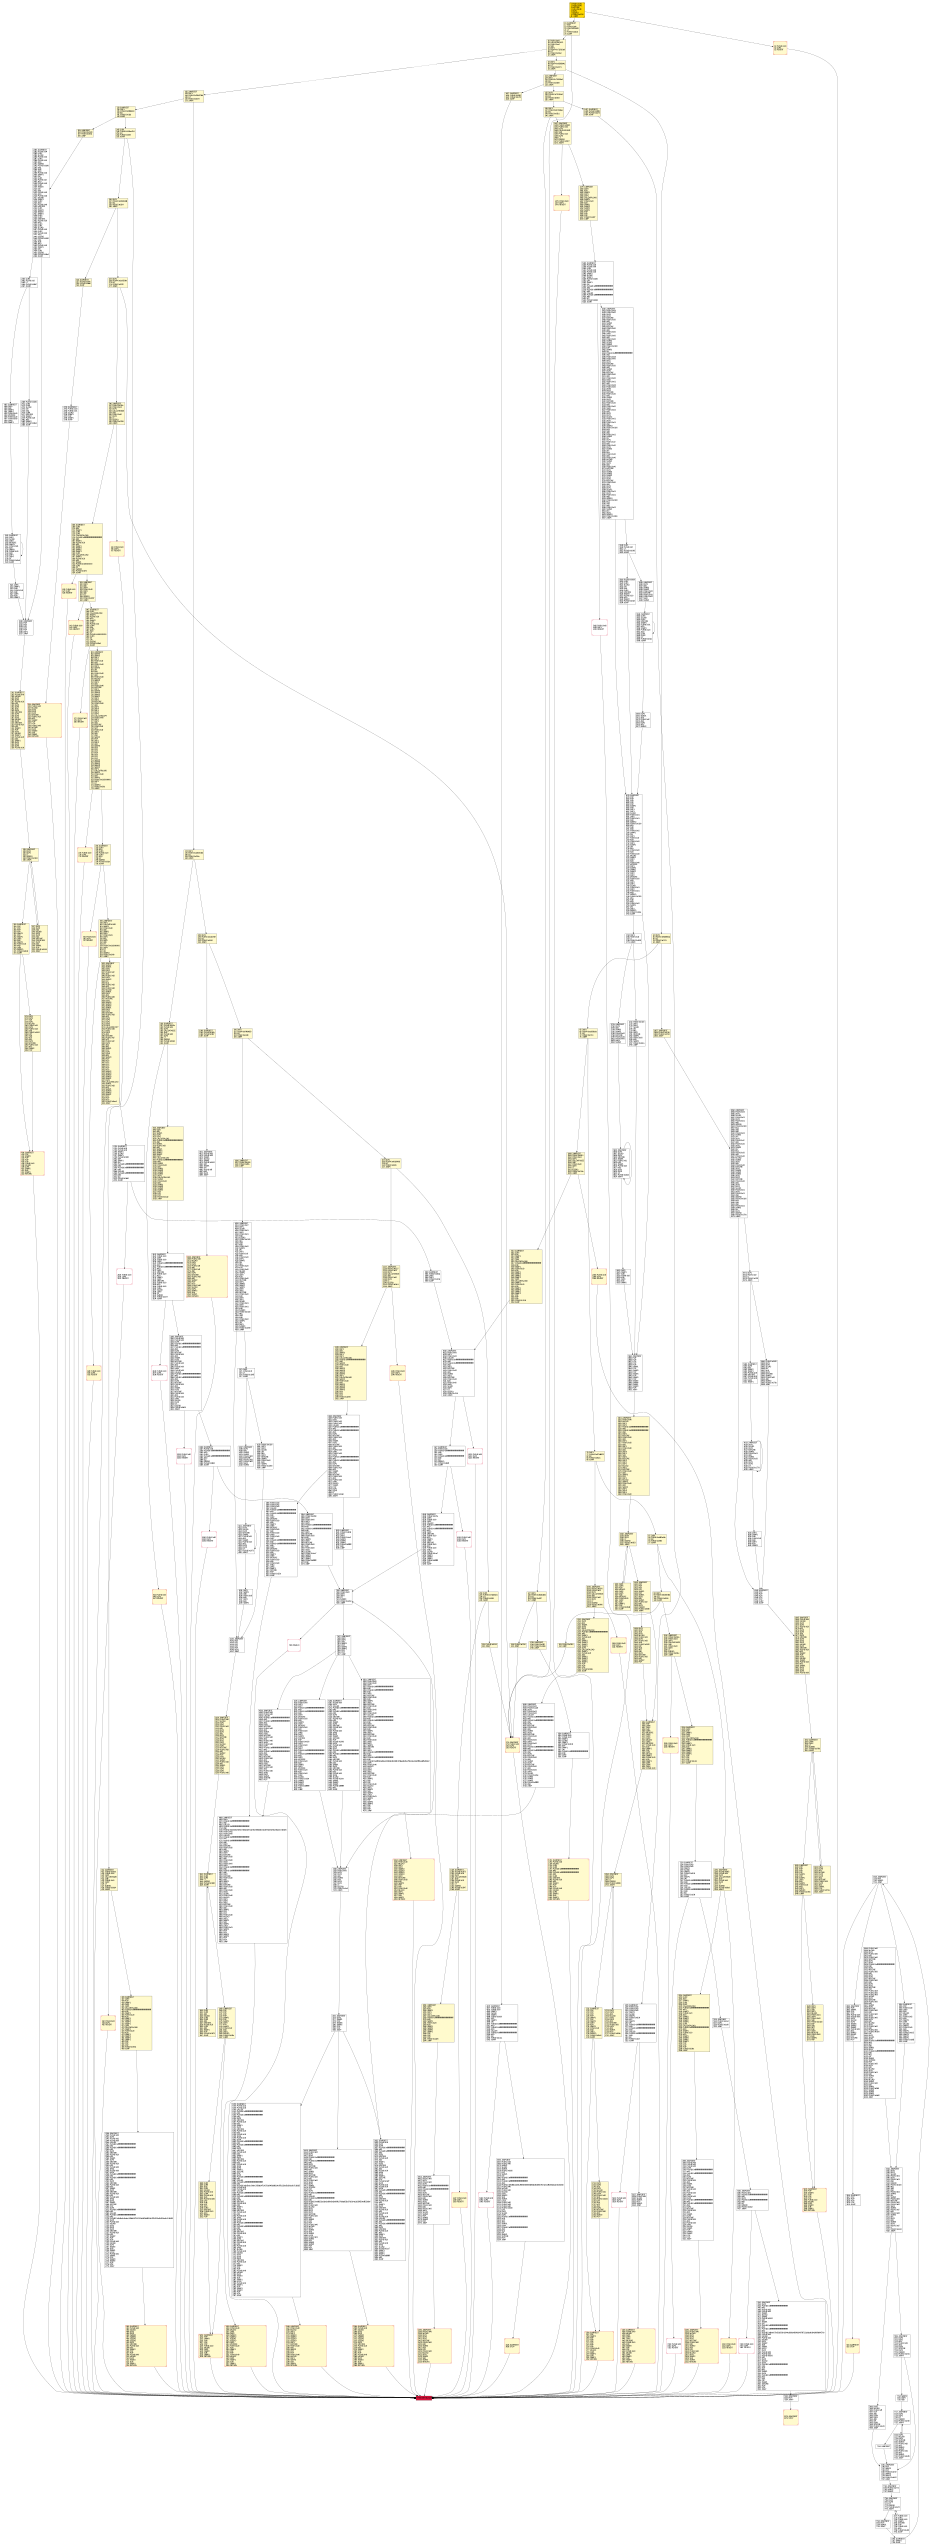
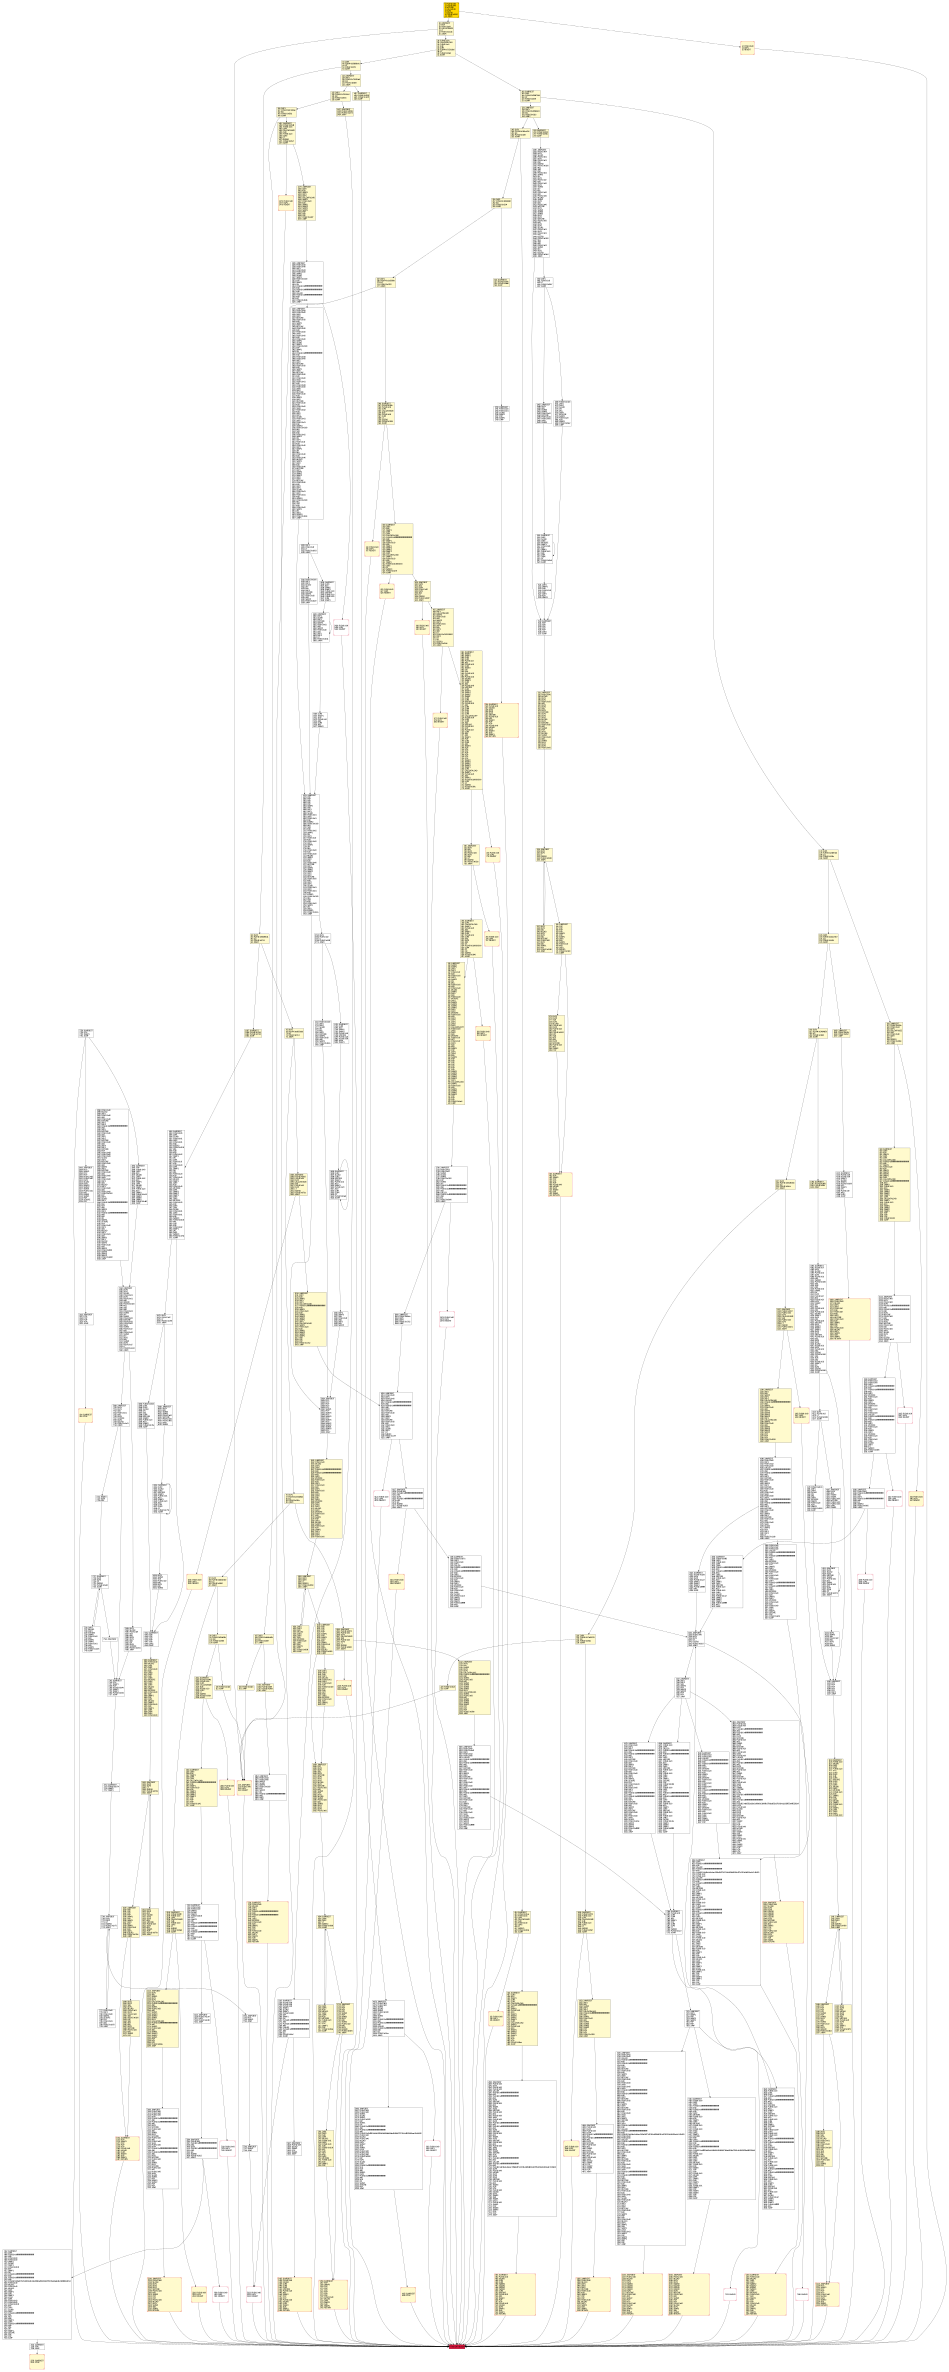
(464, 1539) -> (397, 1582)
(918, 2208) -> (252, 2219)
none -> (730, 2295)
